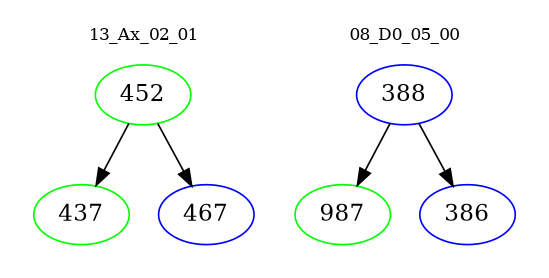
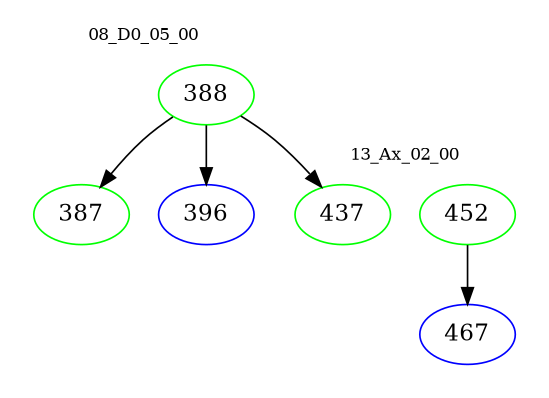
(144, 36) -> (405, 156)
(404, 95) -> (206, 95)
(116, 147) -> (292, 156)
(343, 215) -> (82, 215)
(468, 215) -> (206, 215)
